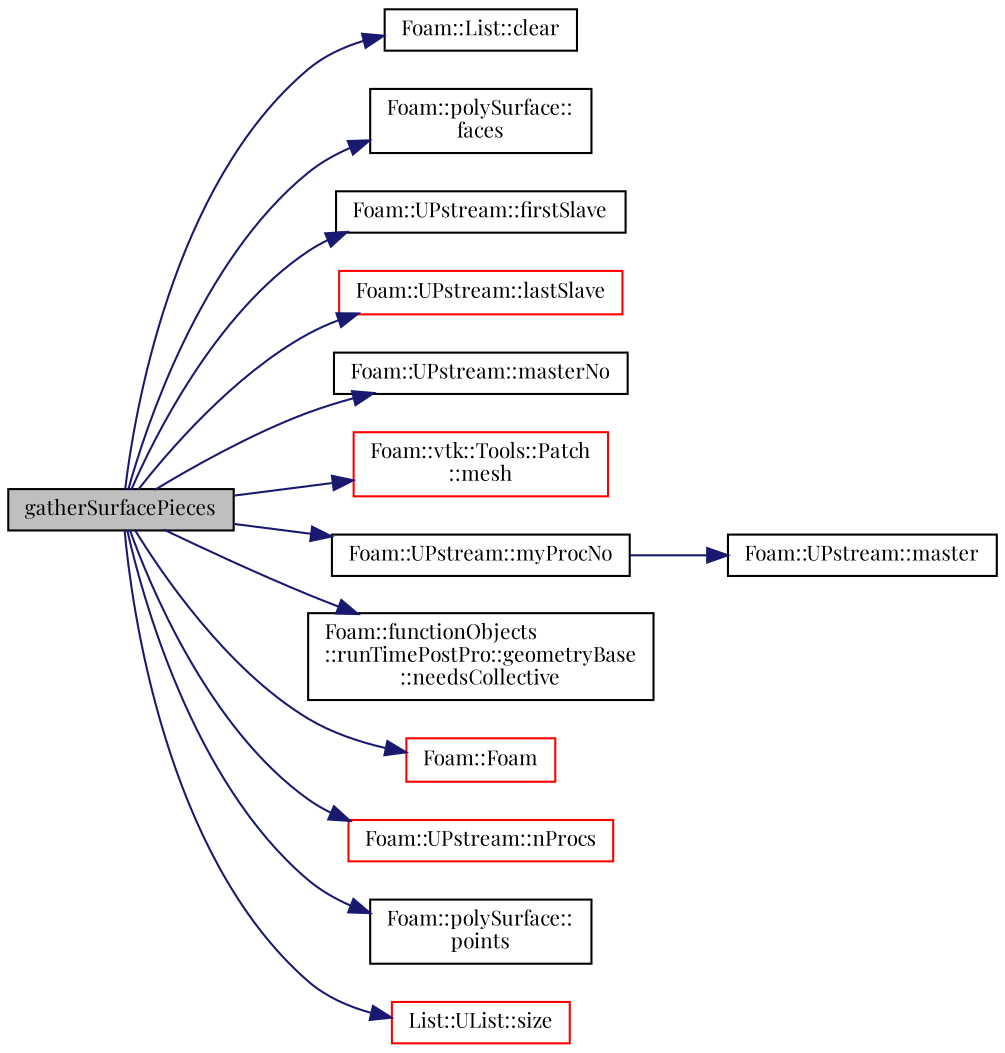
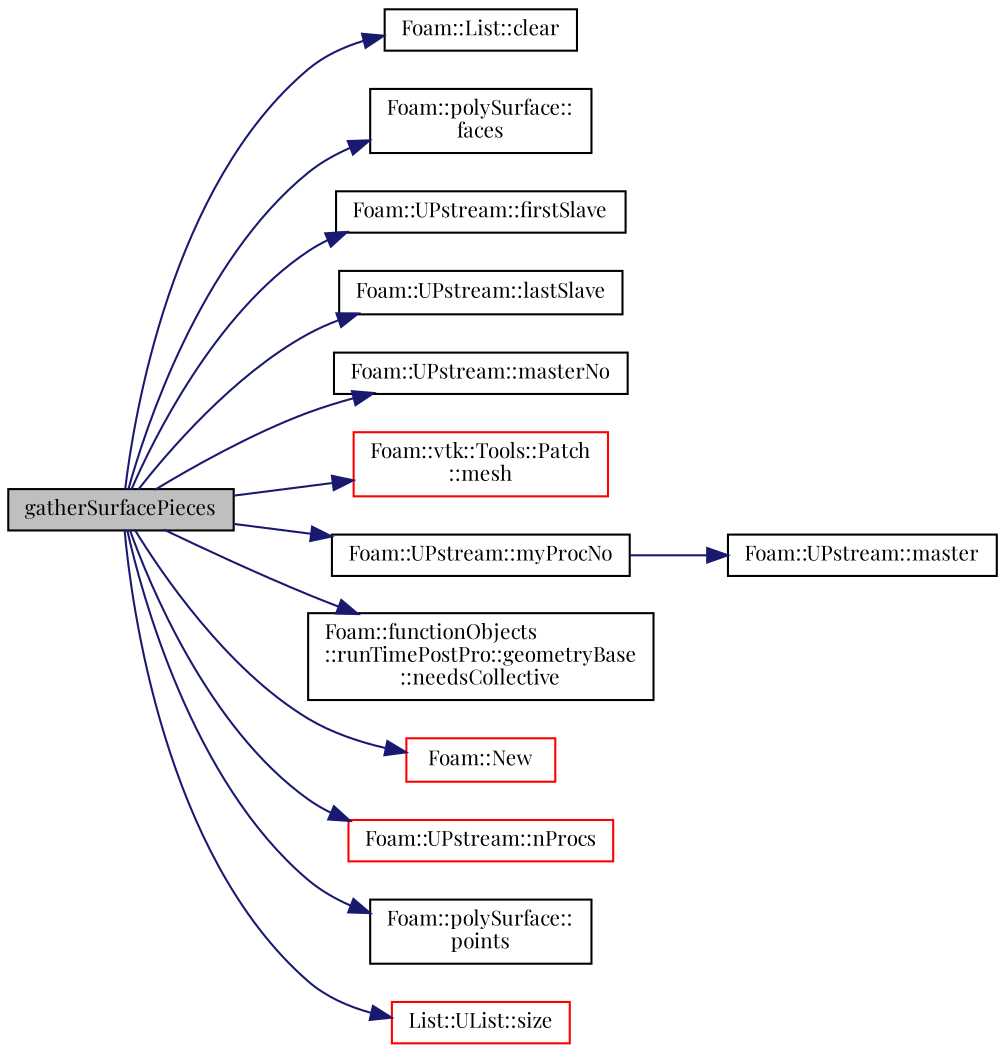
(481, 293) -> (481, 293)
(481, 760) -> (481, 760)
